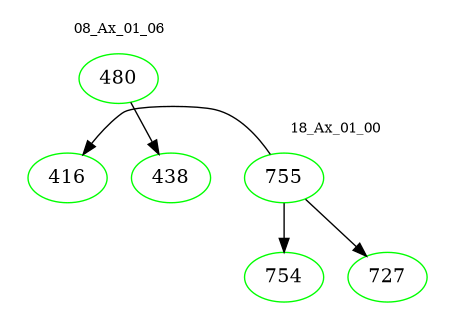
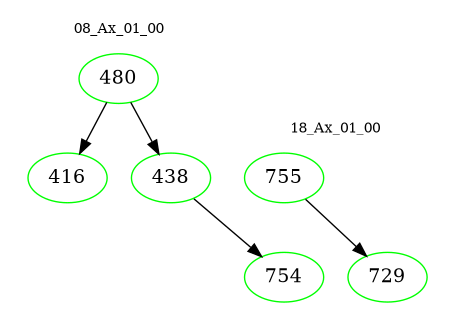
(119, 30) -> (119, 30)
(183, 107) -> (97, 122)
(284, 221) -> (222, 223)
(388, 277) -> (388, 277)
